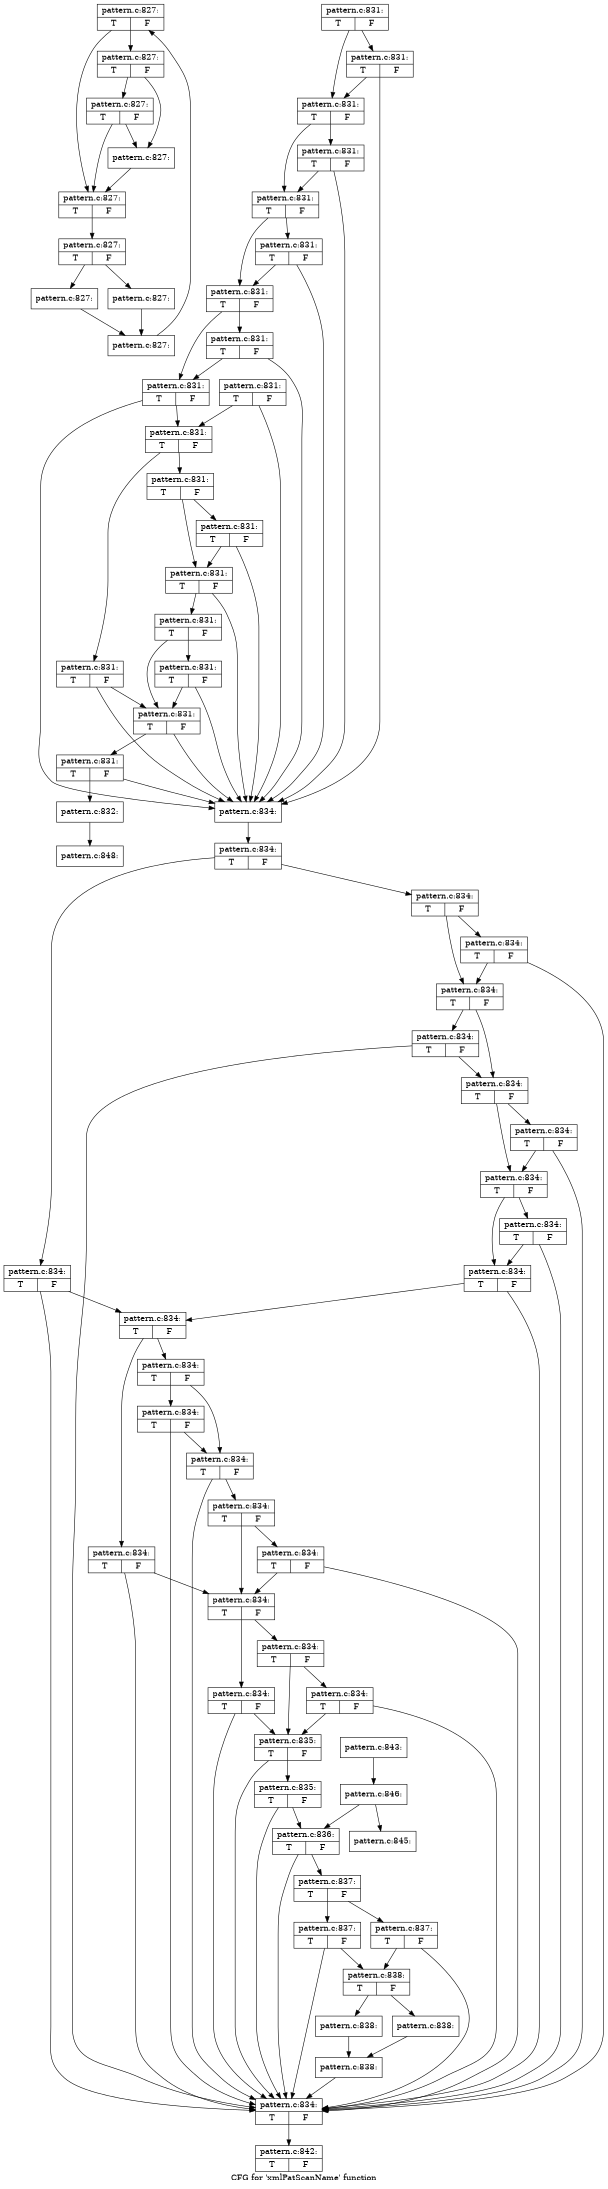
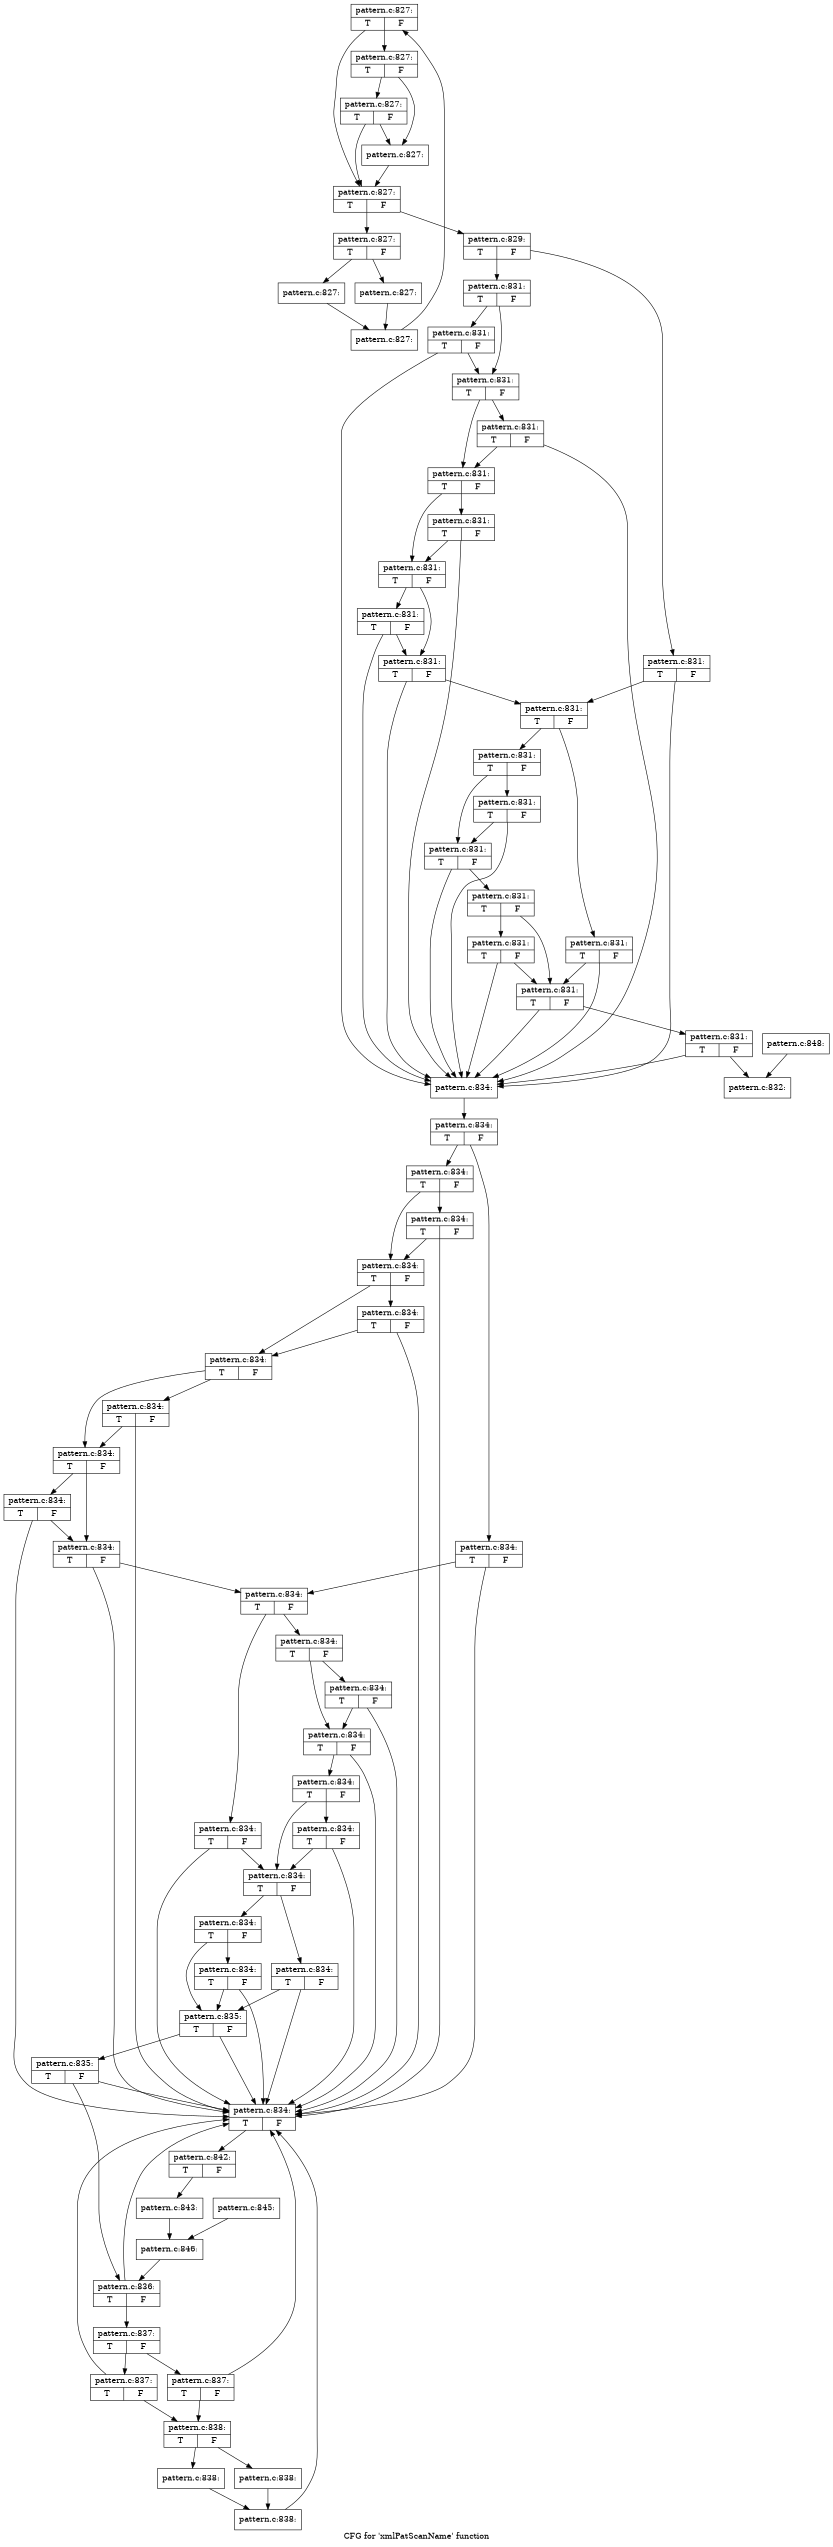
none -> (497, 246)
(90, 831) -> (779, 1064)
(378, 1815) -> (211, 2228)
none -> (187, 2185)
